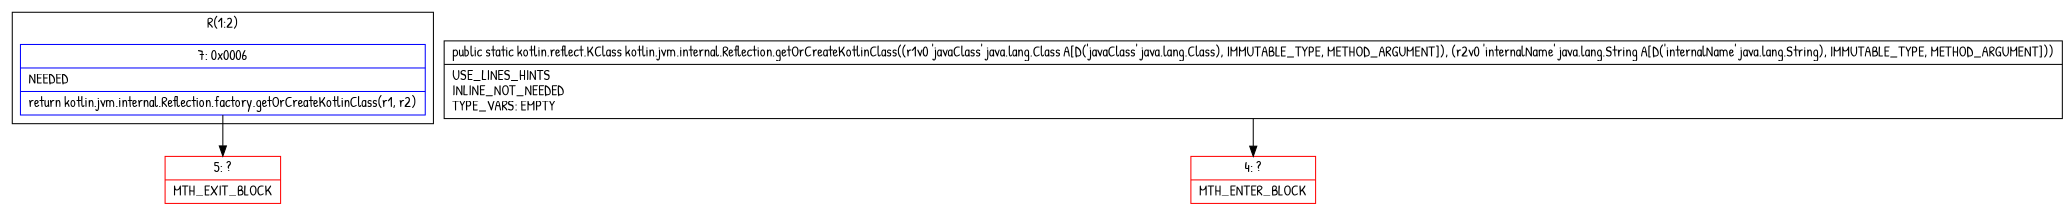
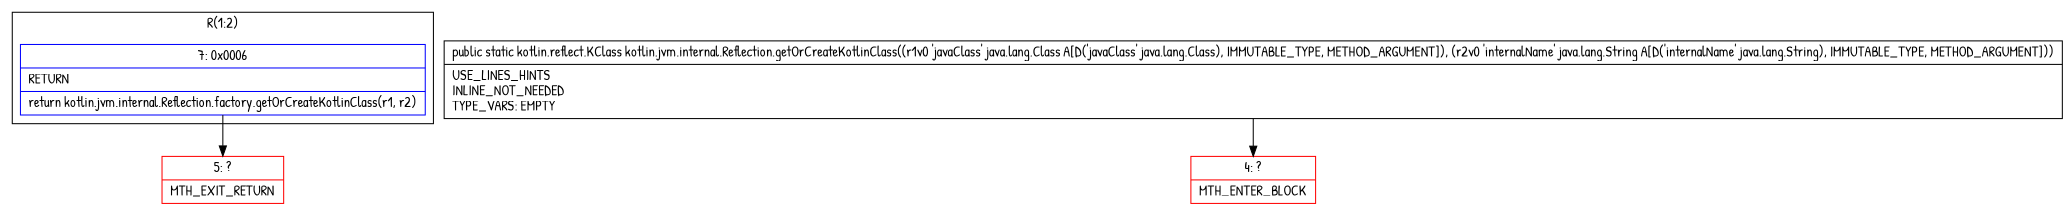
(49, 79) -> (49, 79)
(223, 191) -> (223, 191)
